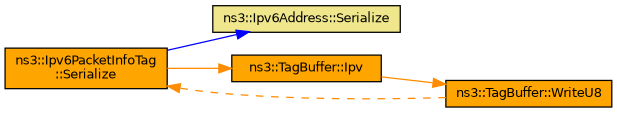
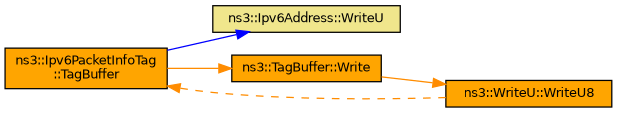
(307, 19) -> (307, 19)
(86, 68) -> (86, 68)
(307, 68) -> (307, 68)
(529, 94) -> (529, 94)
